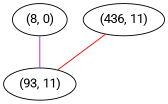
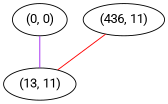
(40, 20) -> (40, 20)
(40, 84) -> (40, 84)
